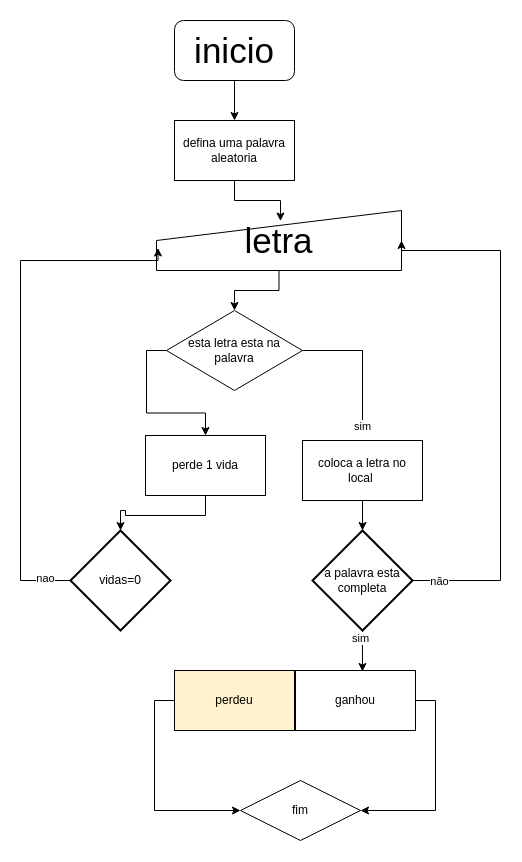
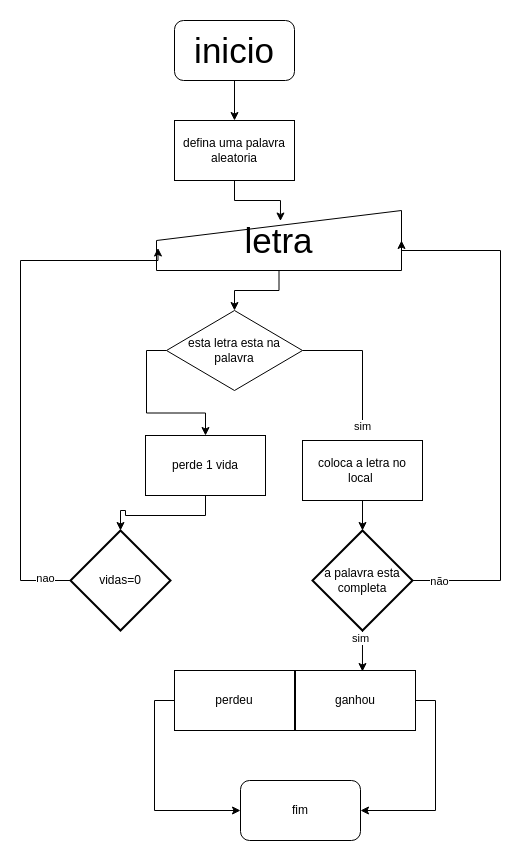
(235, 701) -> (235, 701)
(301, 811) -> (301, 811)
